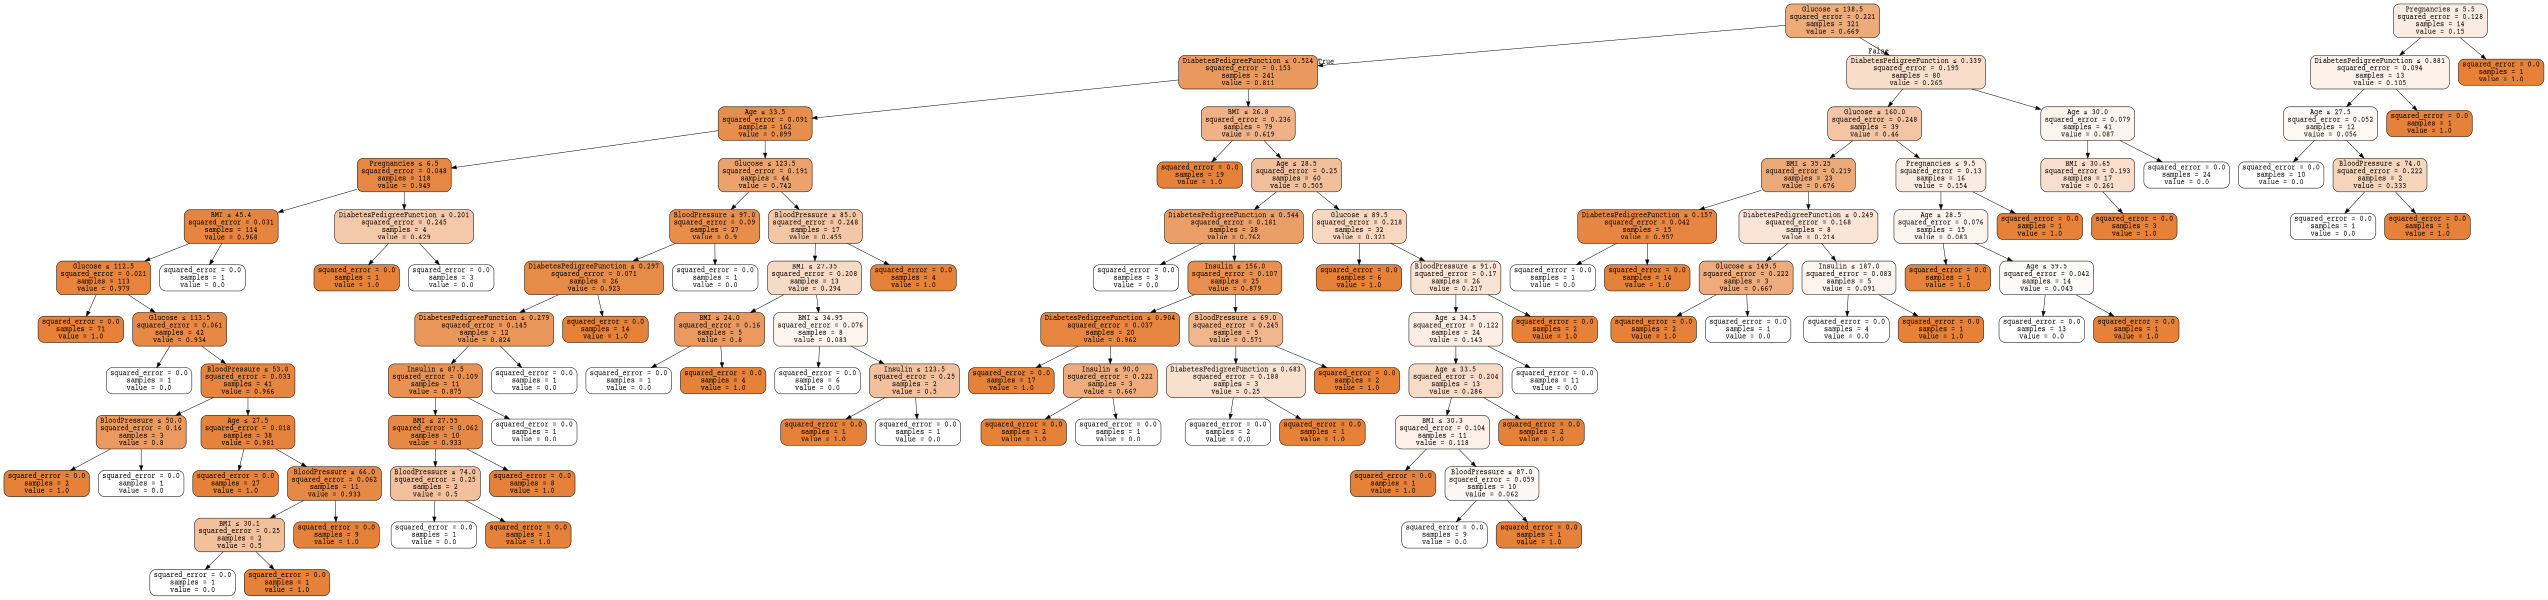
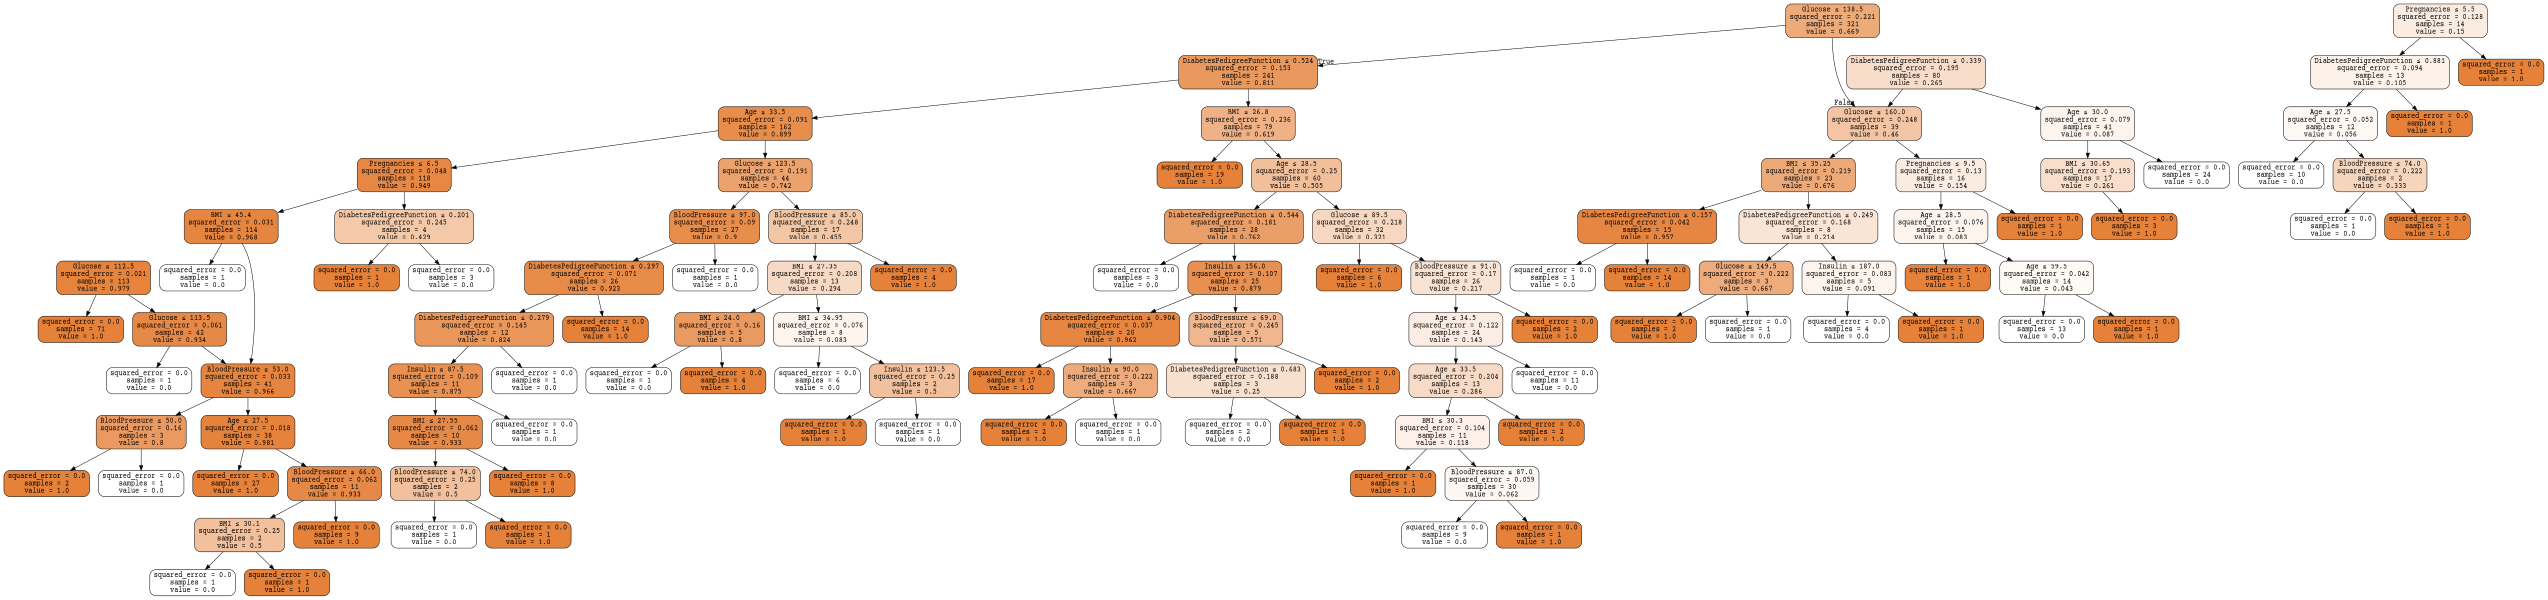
(1872, 45) -> (1836, 72)
(170, 251) -> (255, 300)
(1492, 487) -> (1492, 487)
